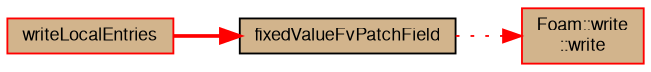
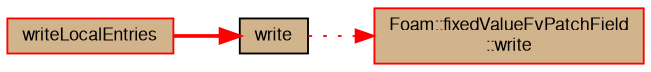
(348, 36) -> (274, 36)
(583, 36) -> (509, 36)
